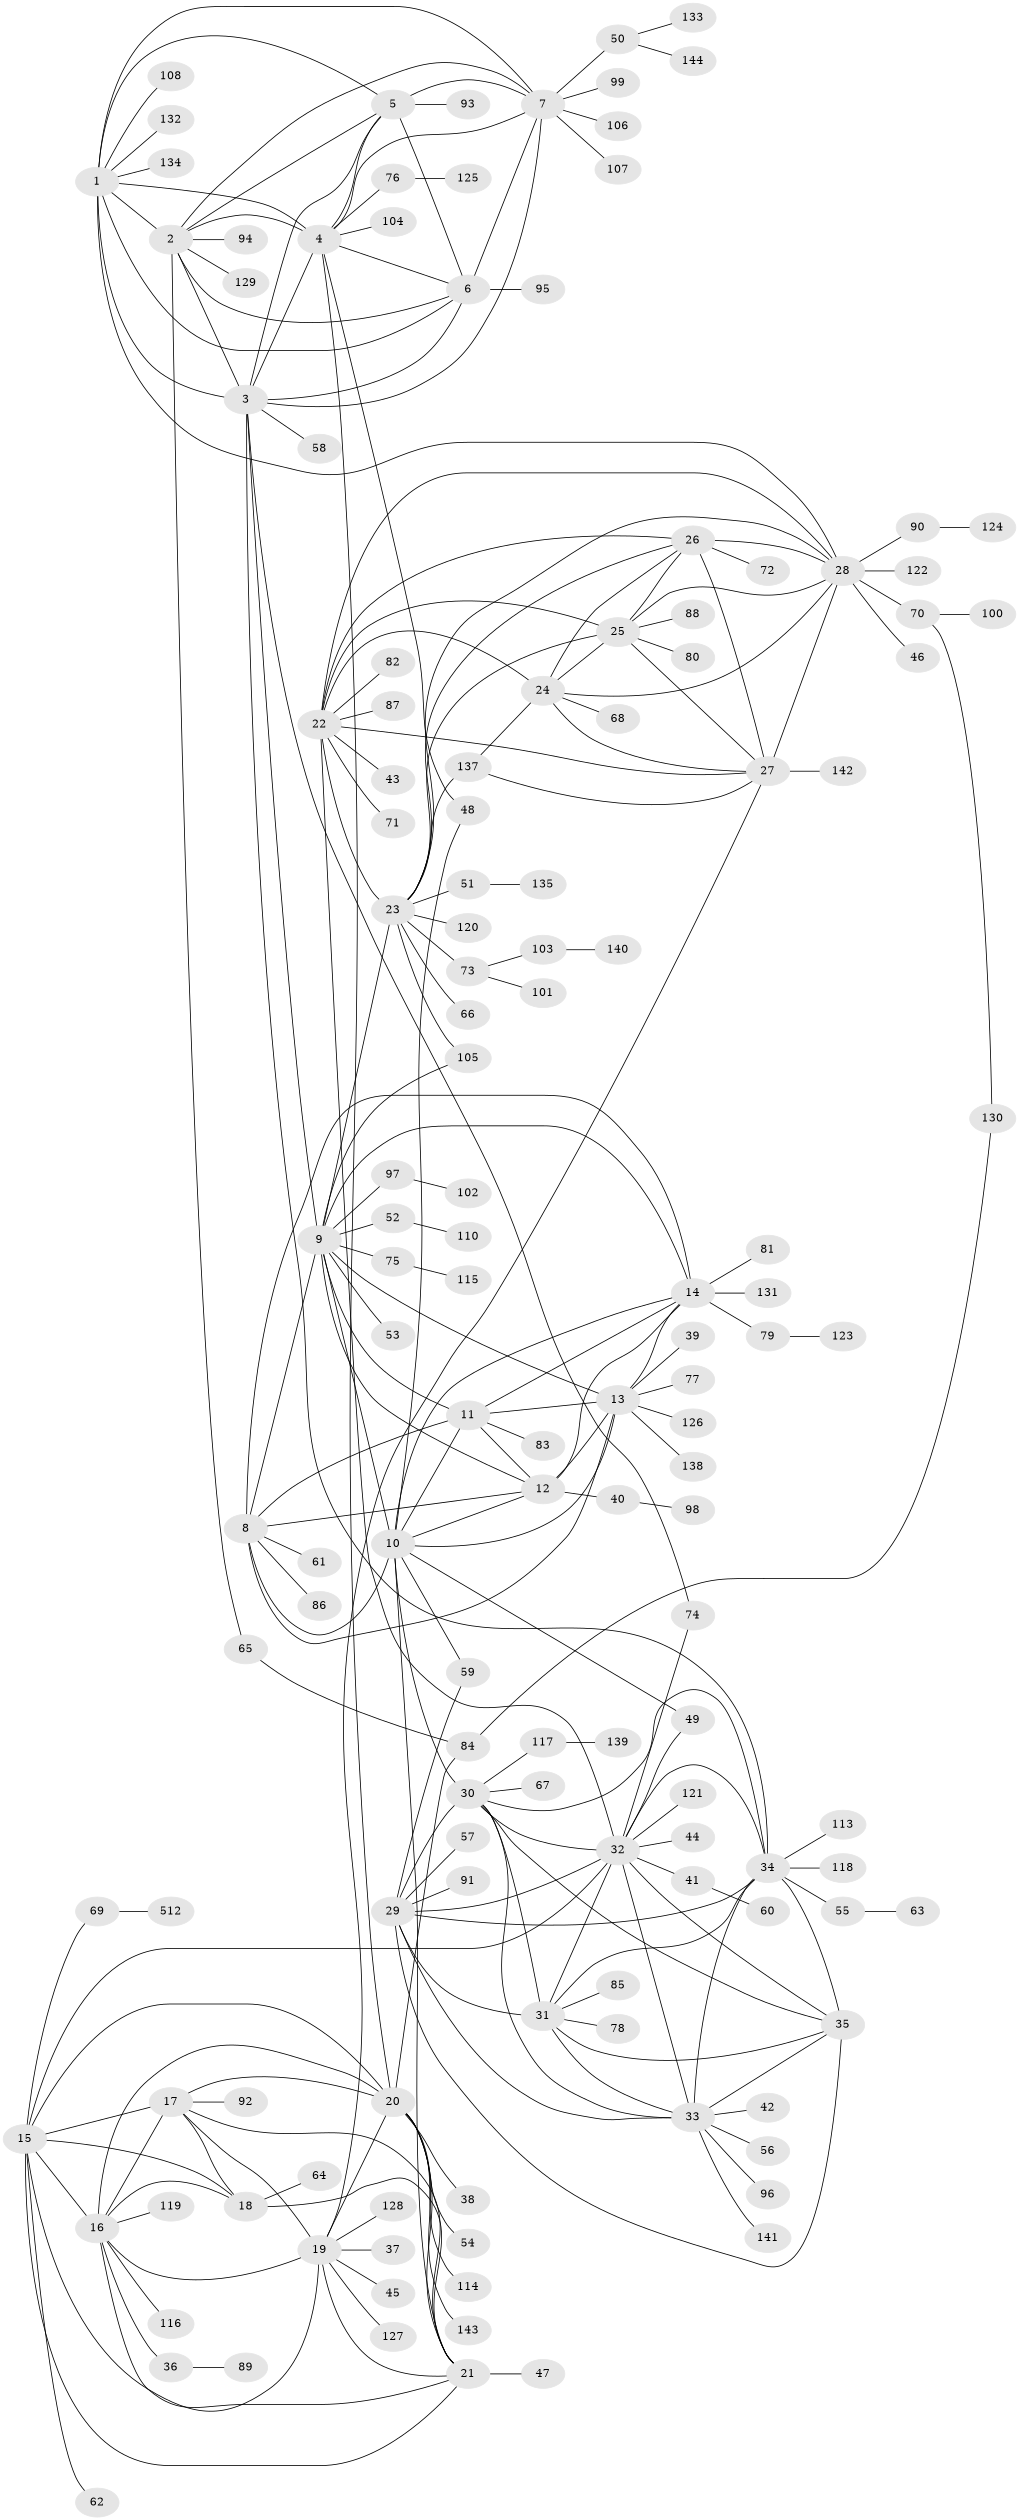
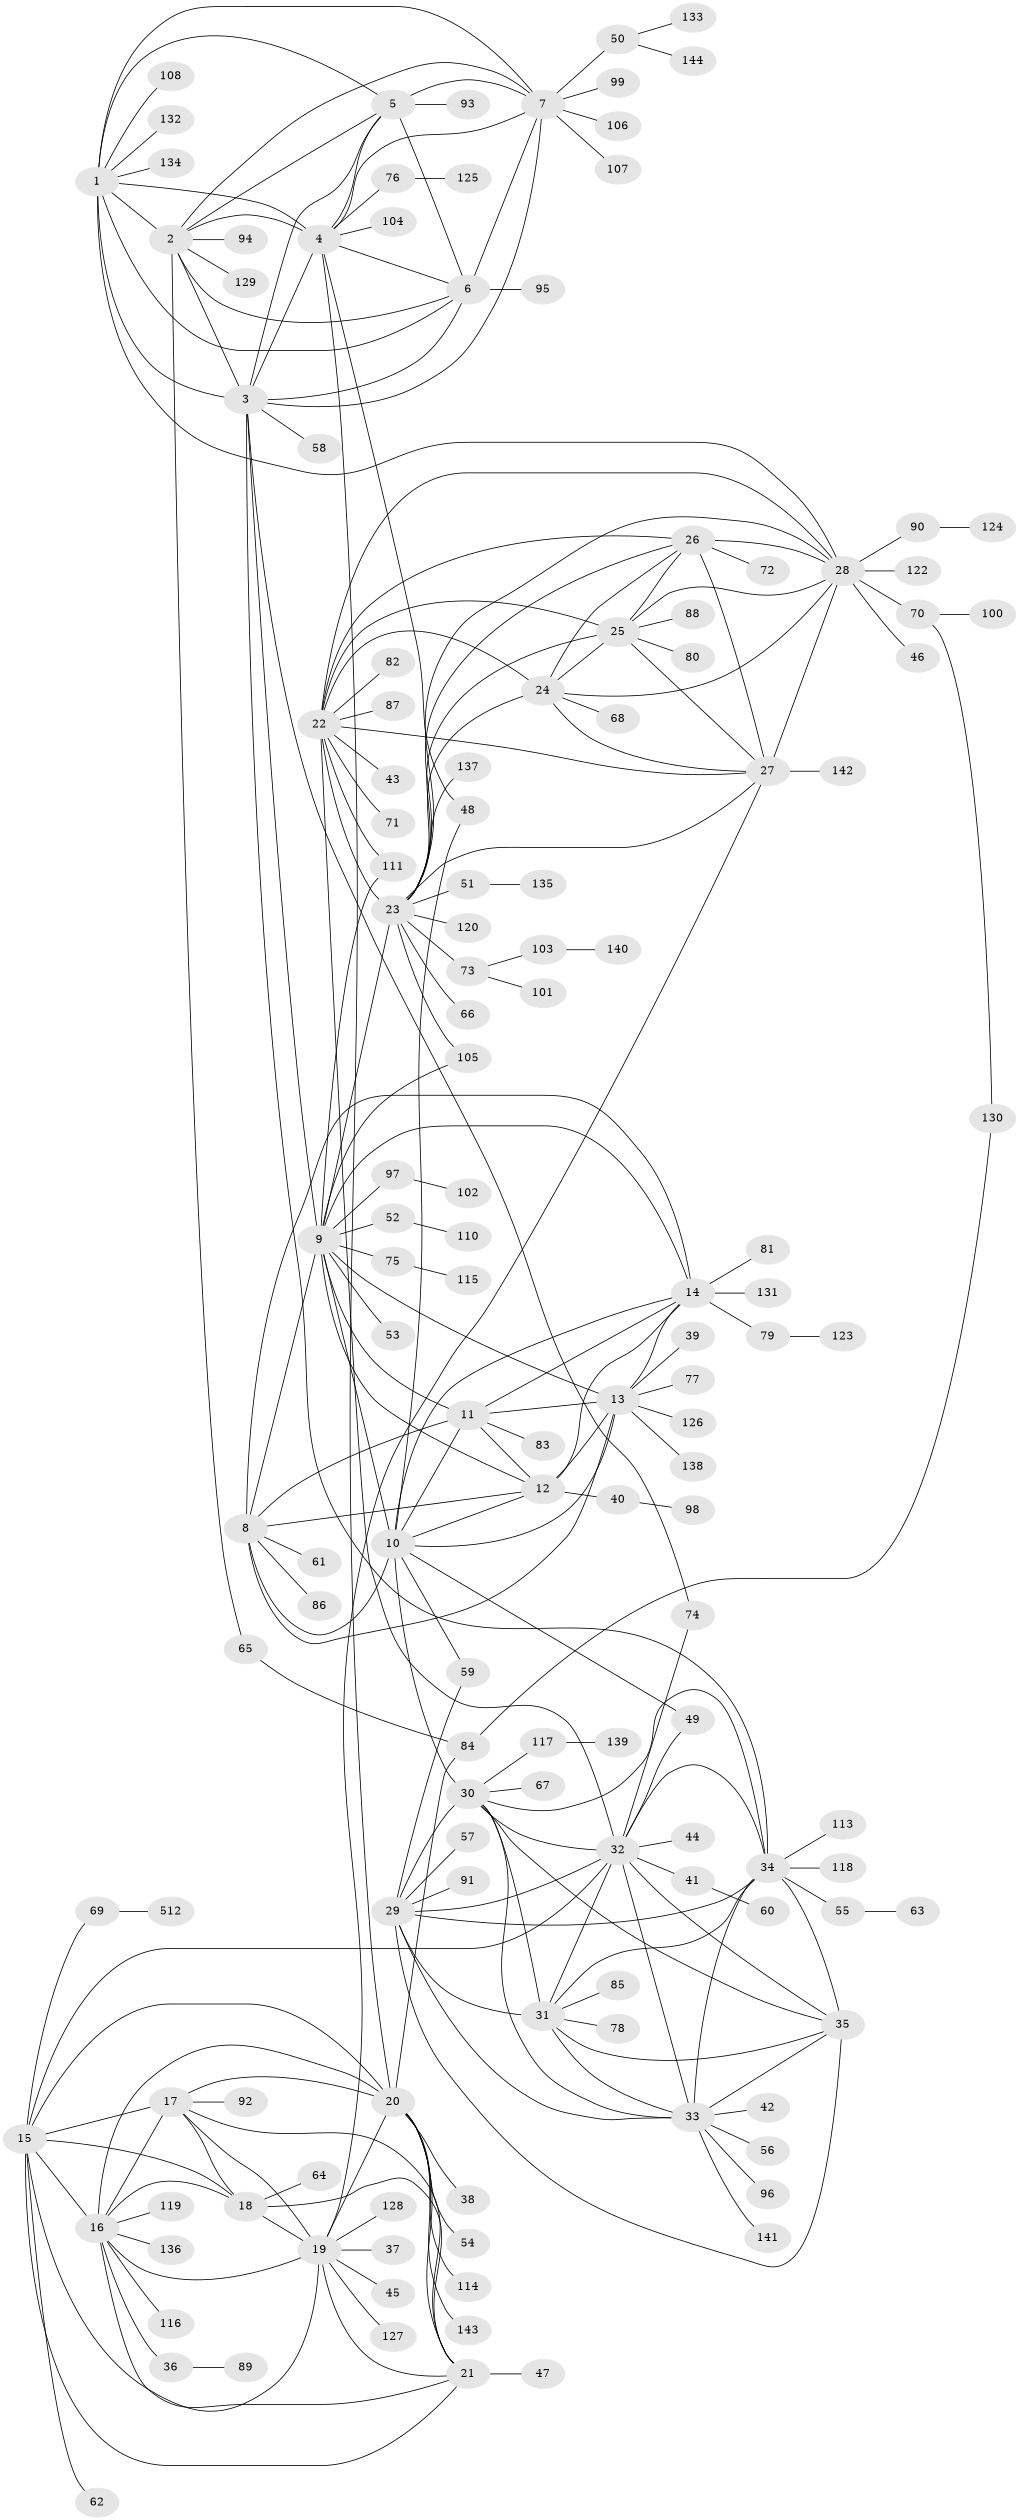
(506, 729) -> (437, 759)
(621, 803) -> (581, 848)
none -> (393, 867)
(693, 1794) -> none
(417, 1984) -> none
none -> (283, 2228)
none -> (171, 2250)
